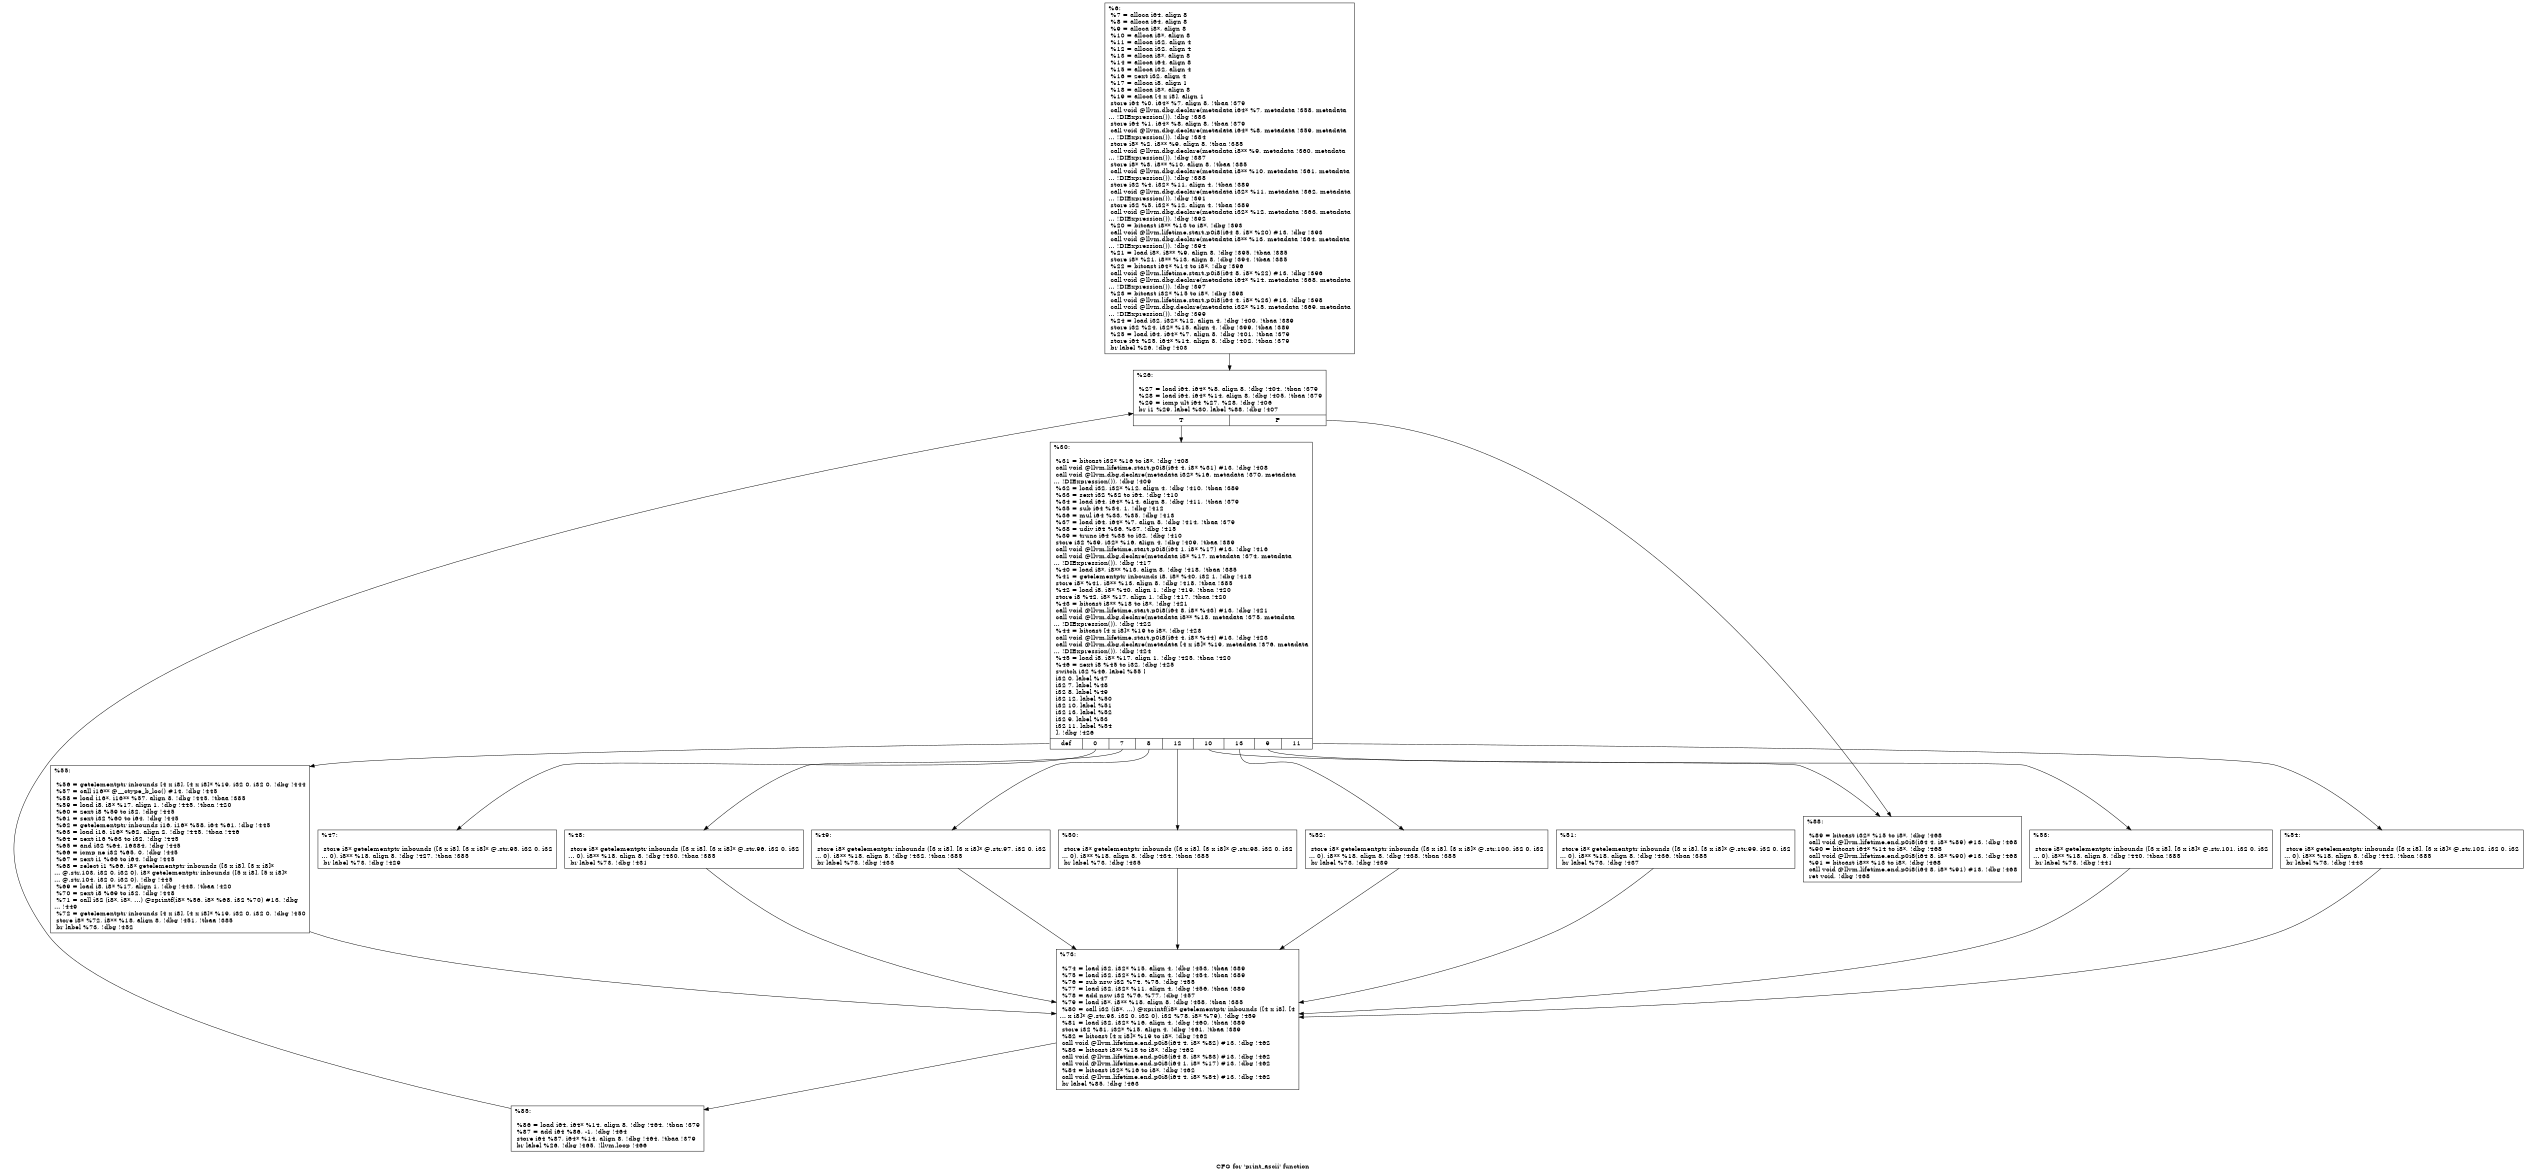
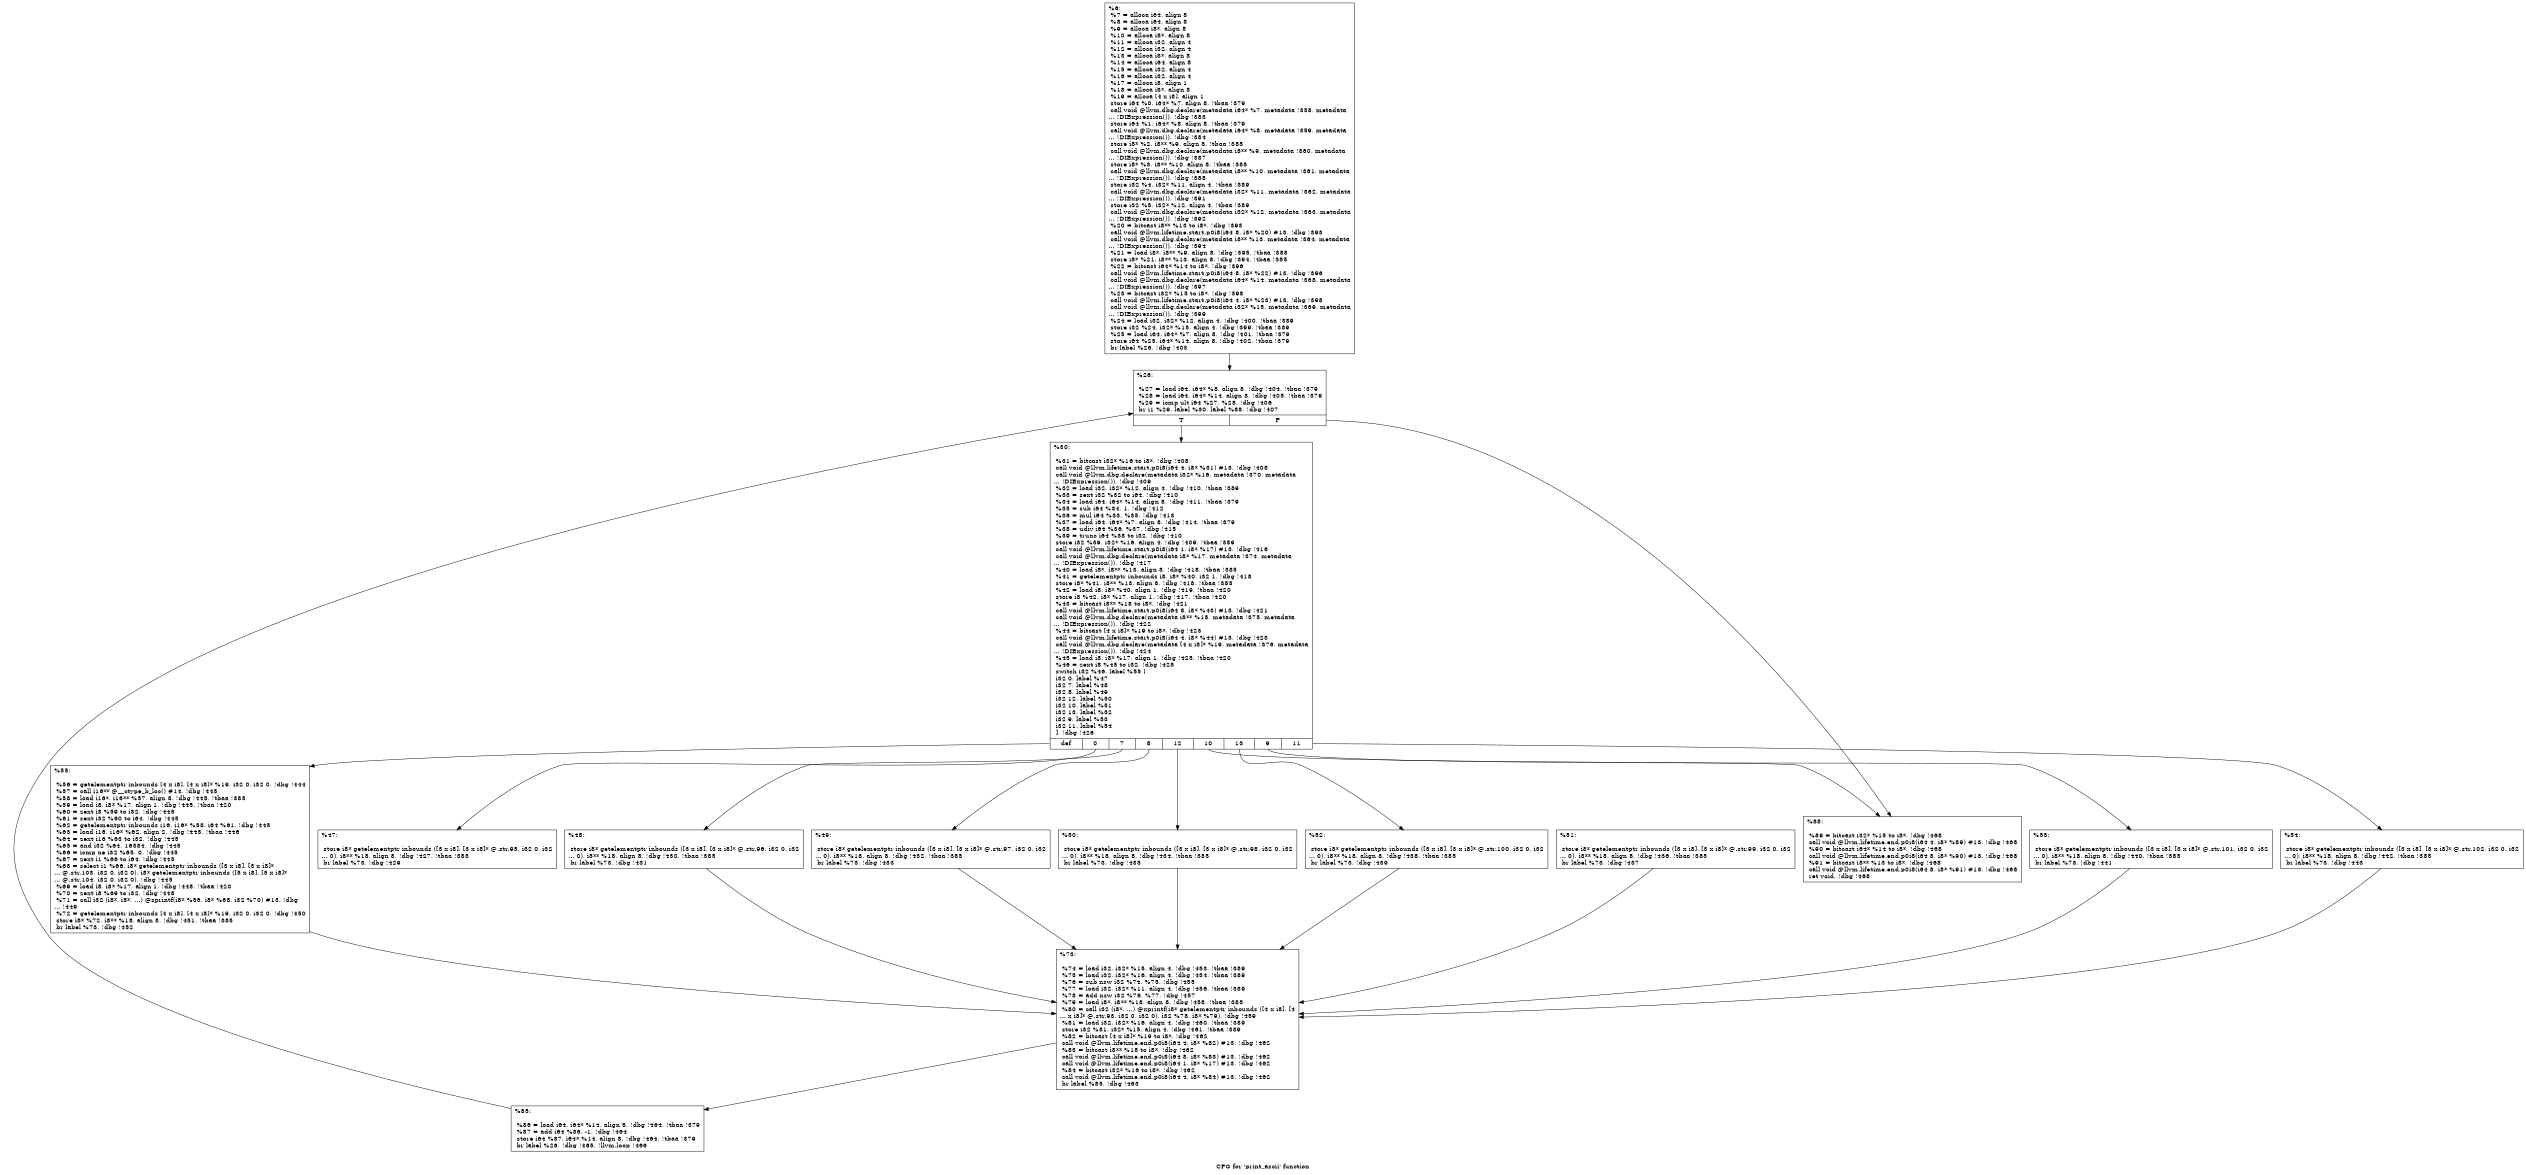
(1147, 76) -> (1150, 76)
